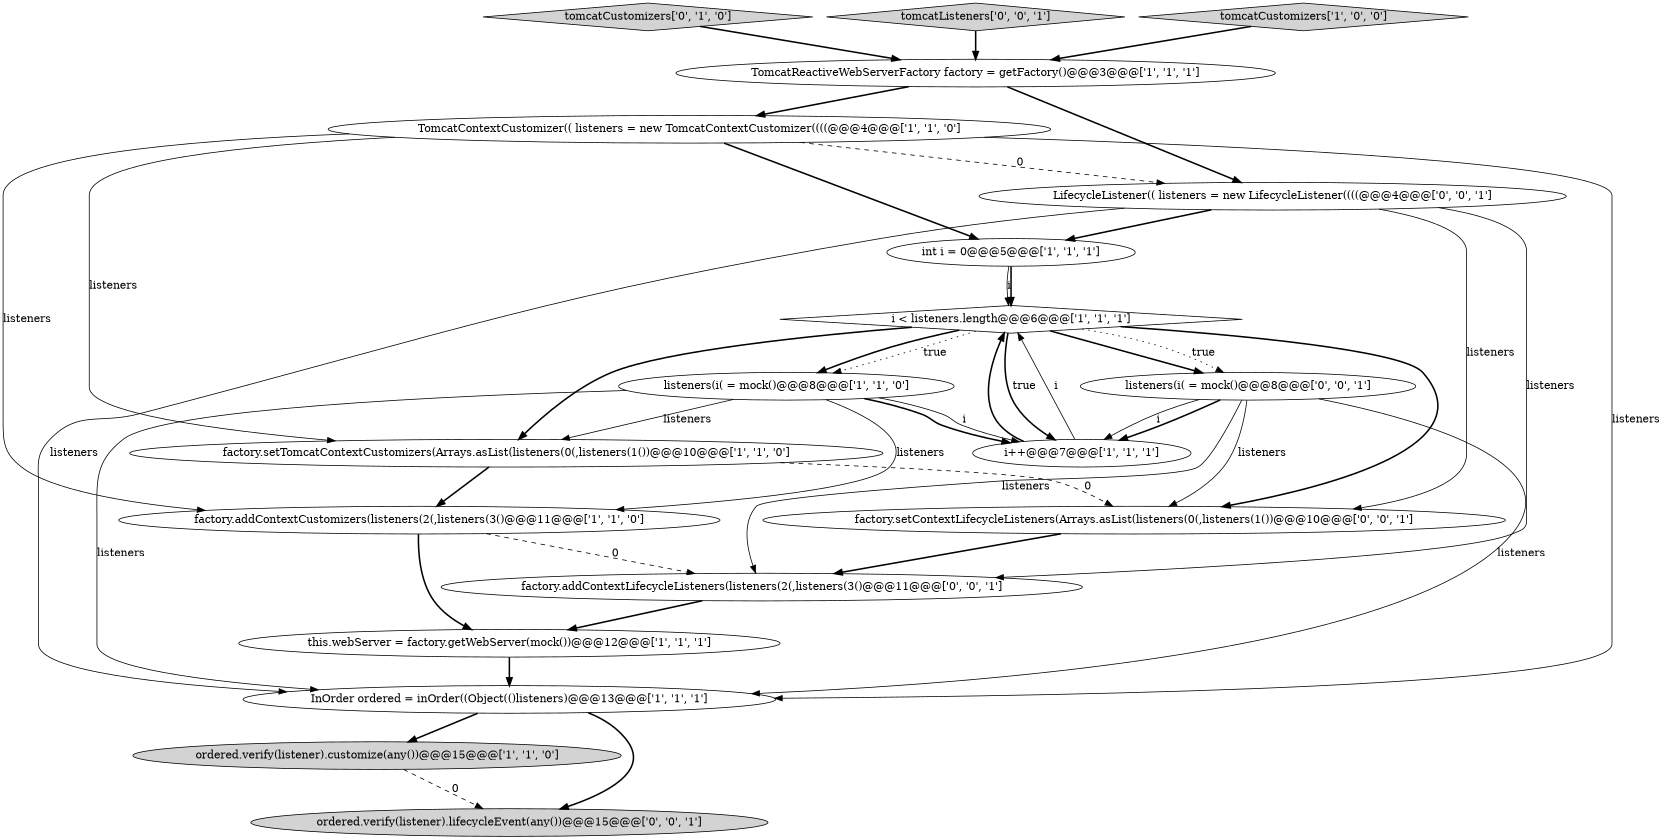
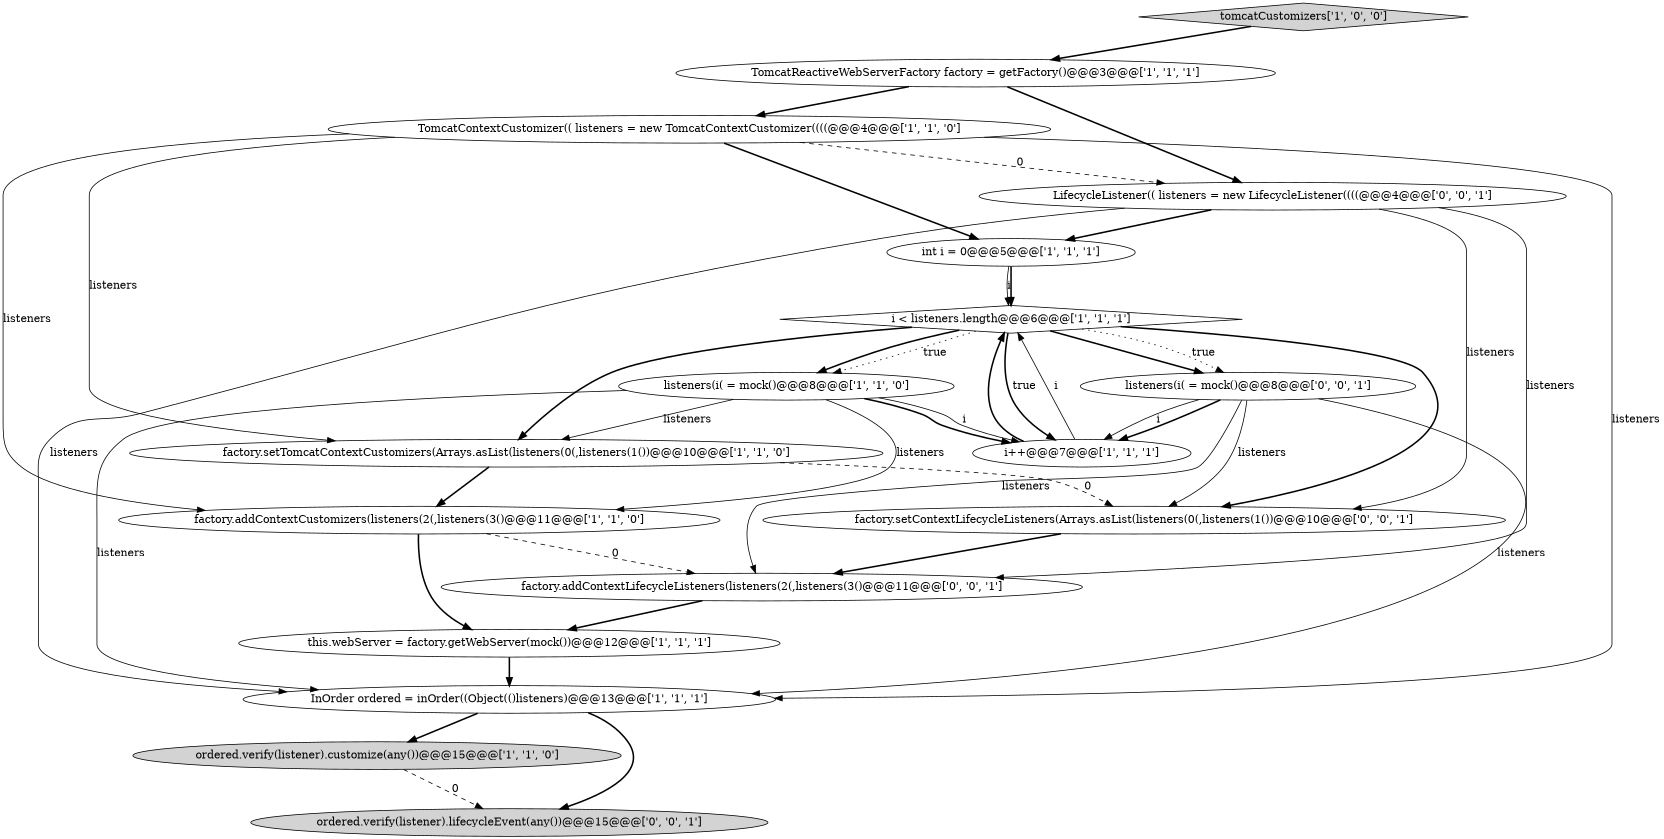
(648, 17) -> none
(976, 17) -> none
